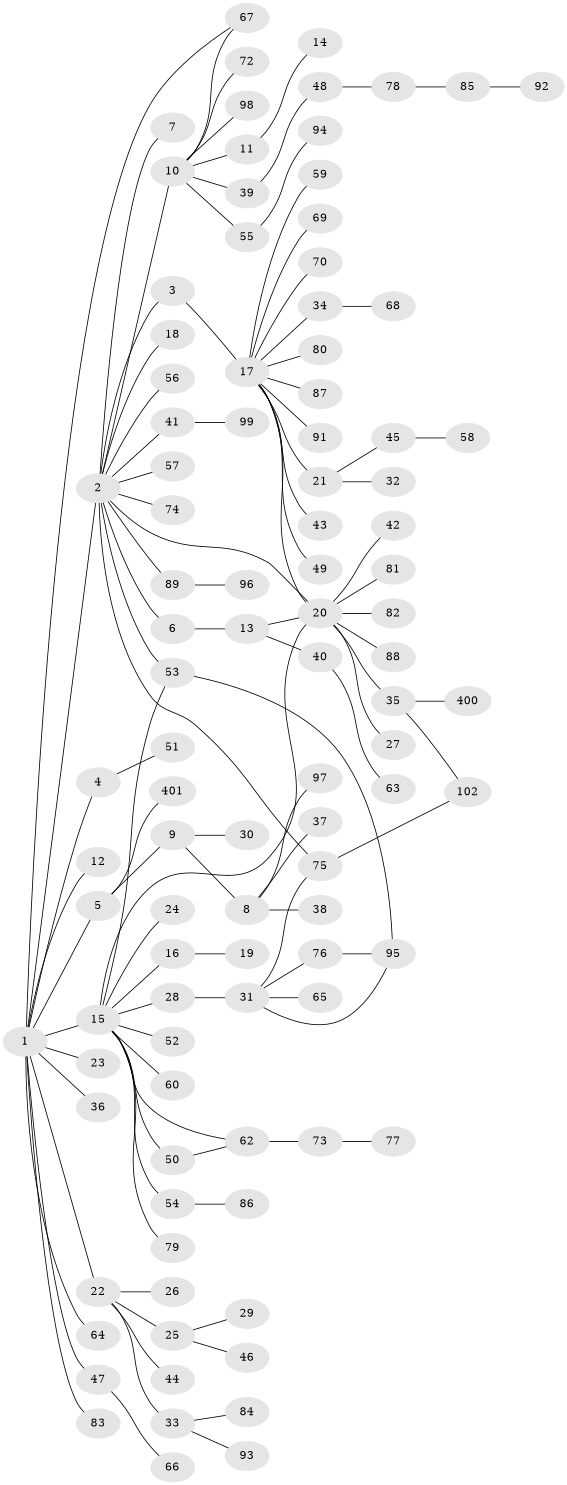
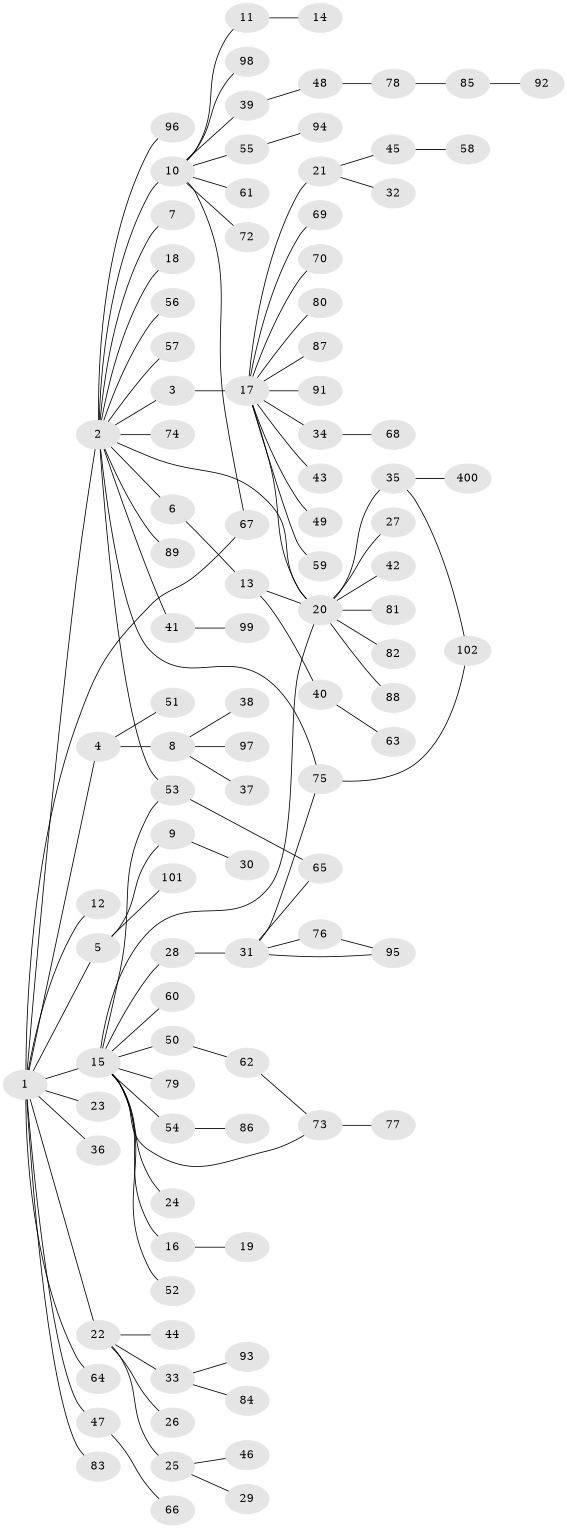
none -> (247, 193)
(210, 585) -> (110, 275)
(347, 765) -> (246, 830)
(173, 791) -> (173, 878)
(206, 869) -> (136, 747)
(148, 1106) -> (184, 1165)
